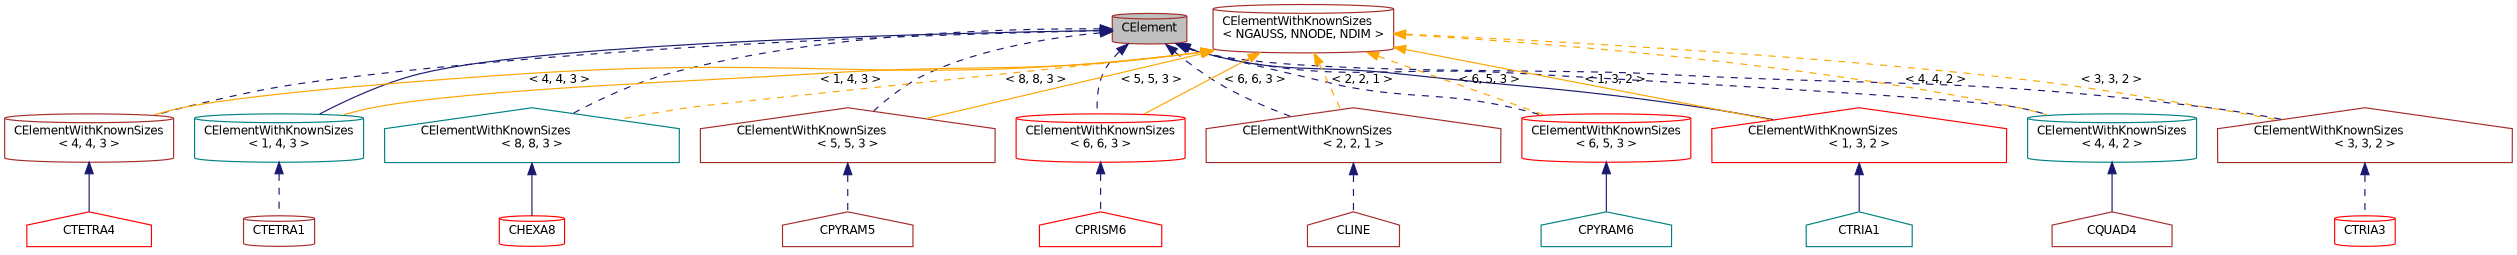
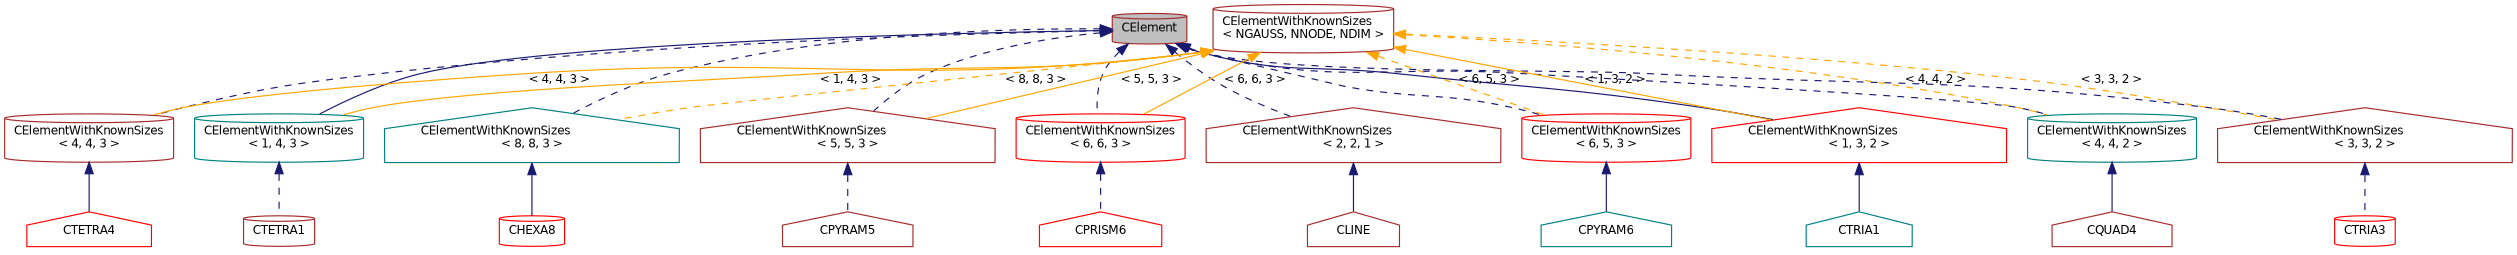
(1332, 91) -> none
(1353, 193) -> (1353, 193)
